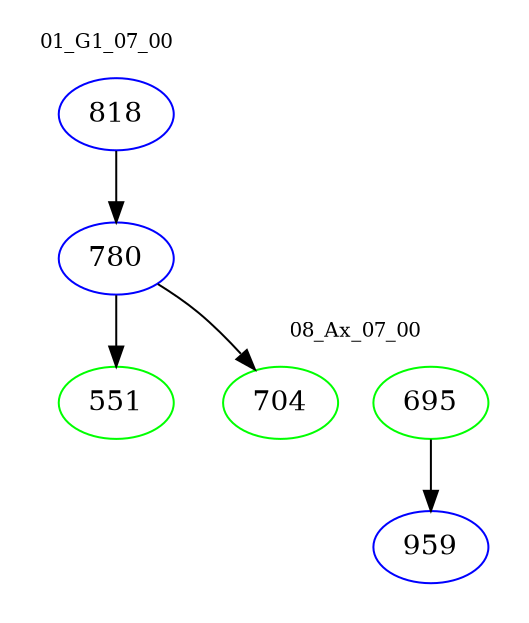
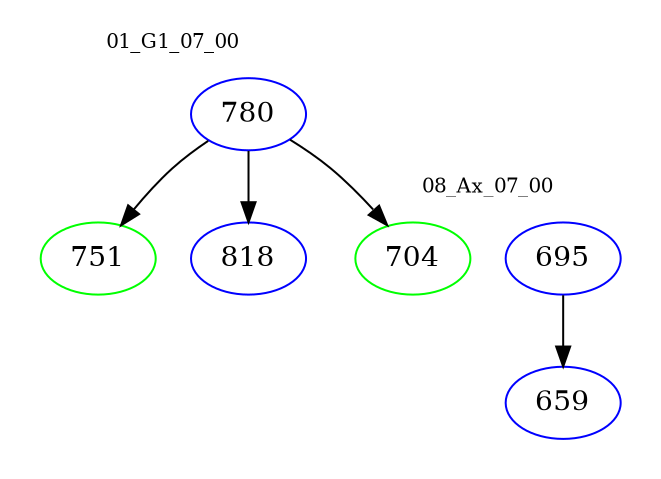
(116, 177) -> (249, 177)
(116, 403) -> (98, 259)
(431, 403) -> (563, 259)
(431, 547) -> (563, 403)
